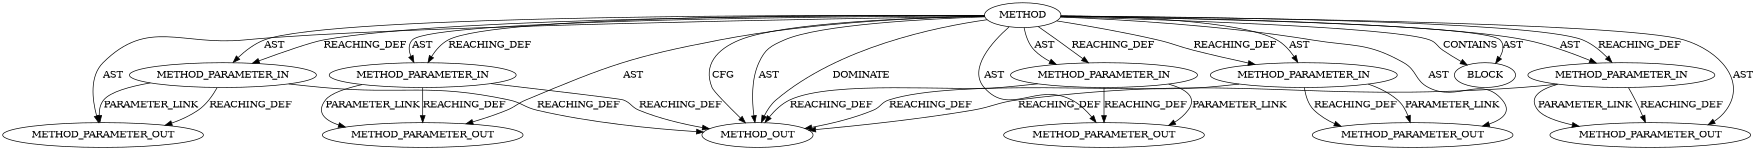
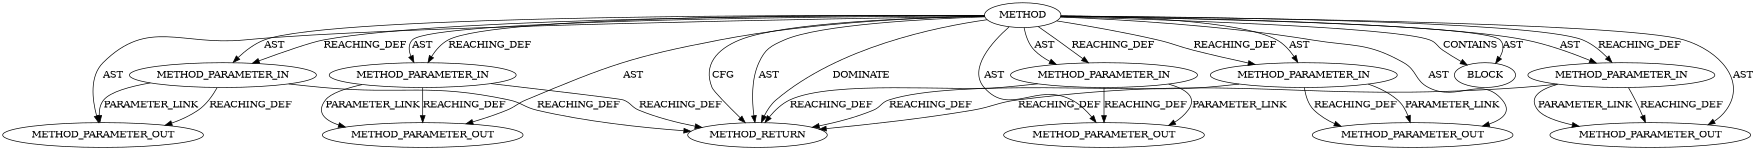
(758, 135) -> (758, 135)
